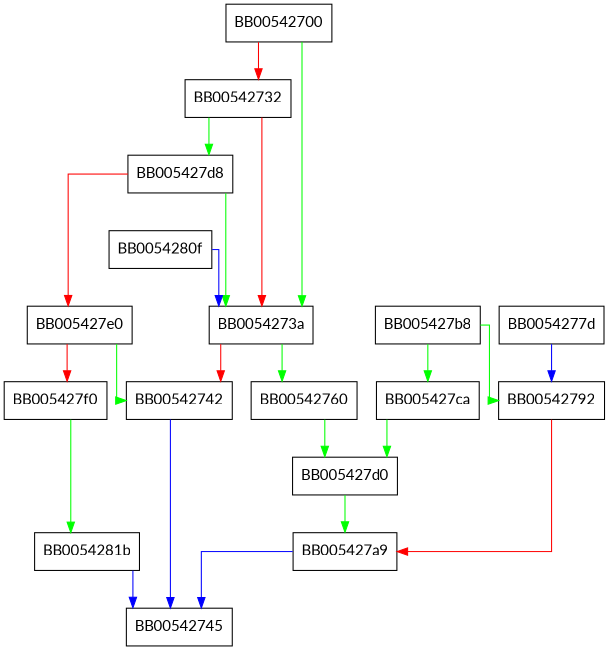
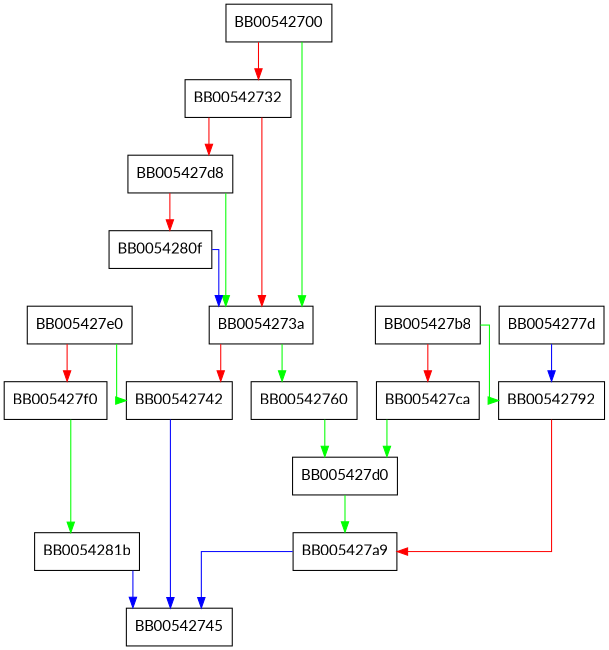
(209, 131) -> (209, 131)
(68, 205) -> (170, 206)
(428, 357) -> (428, 357)
